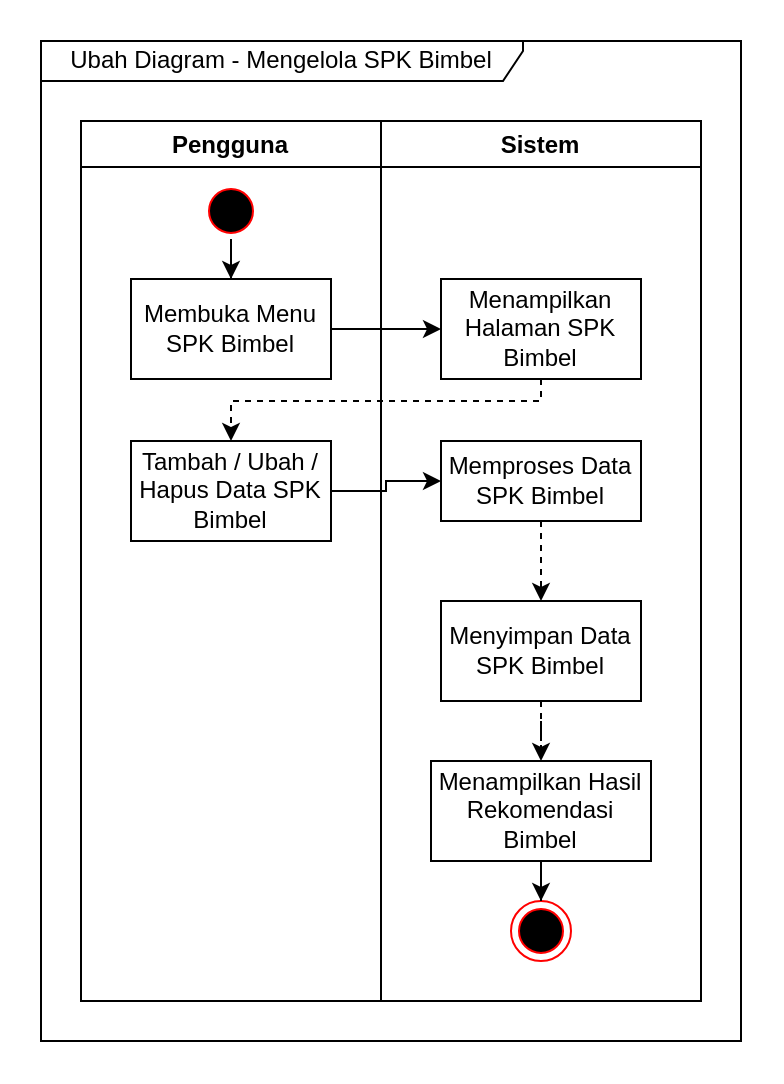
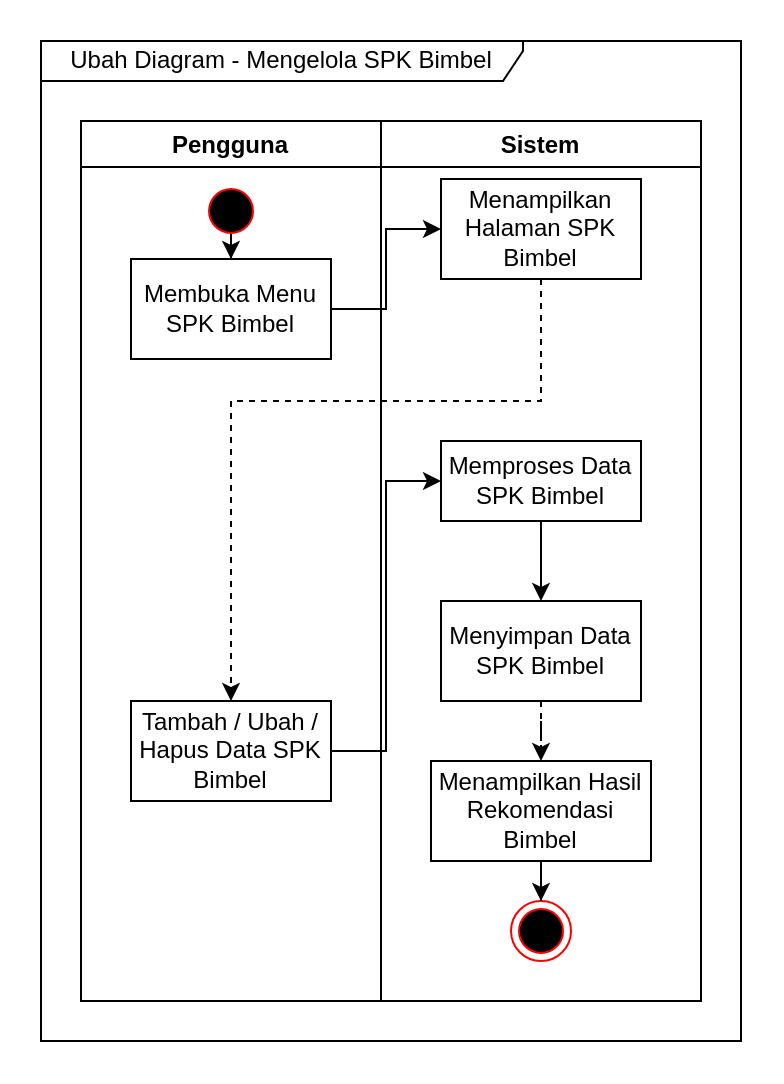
(231, 329) -> (231, 309)
(541, 329) -> (541, 229)
(231, 491) -> (231, 751)
(541, 553) -> (541, 553)
